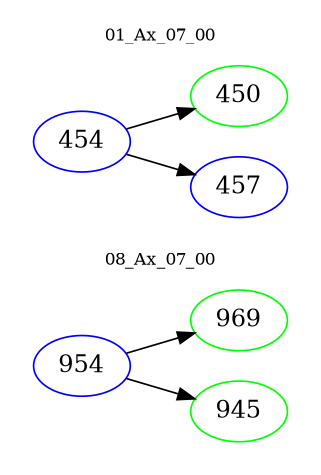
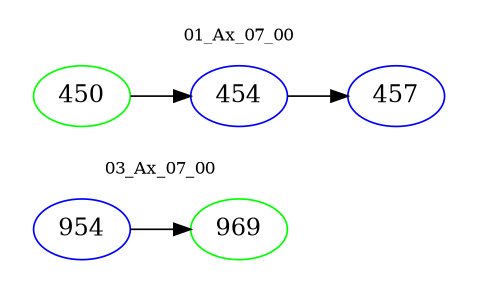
(152, 121) -> (152, 96)
(161, 261) -> (161, 169)
(239, 411) -> none
